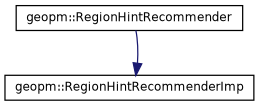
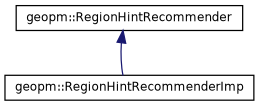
(138, 47) -> (121, 59)
